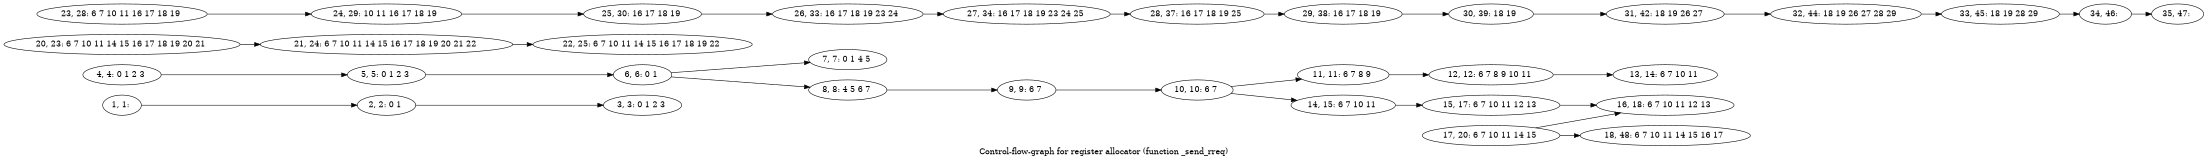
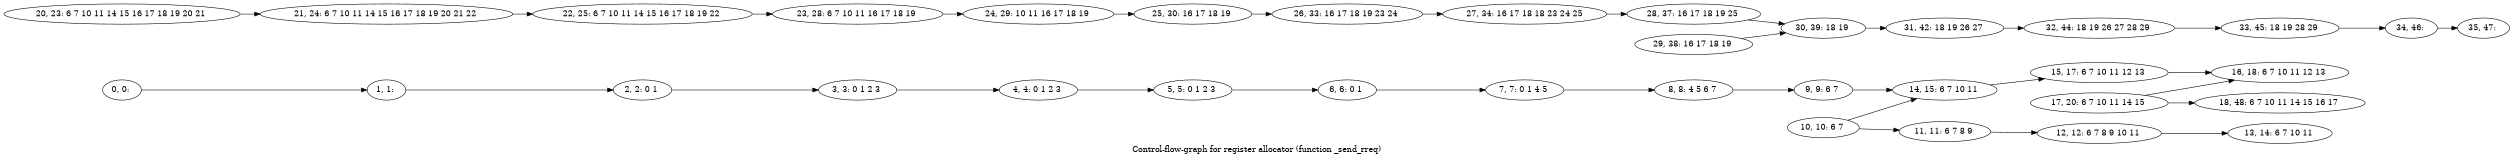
none -> (759, 14)
(1027, 14) -> (1525, 14)
(1271, 14) -> (1764, 22)
(738, 82) -> (1606, 90)
none -> (122, 90)
none -> (945, 90)
(1106, 90) -> (1870, 90)
